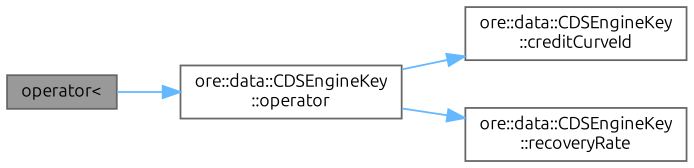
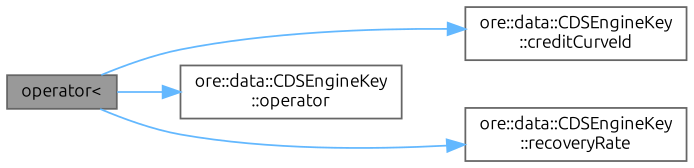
(425, 65) -> (272, 36)
(425, 112) -> (271, 145)
